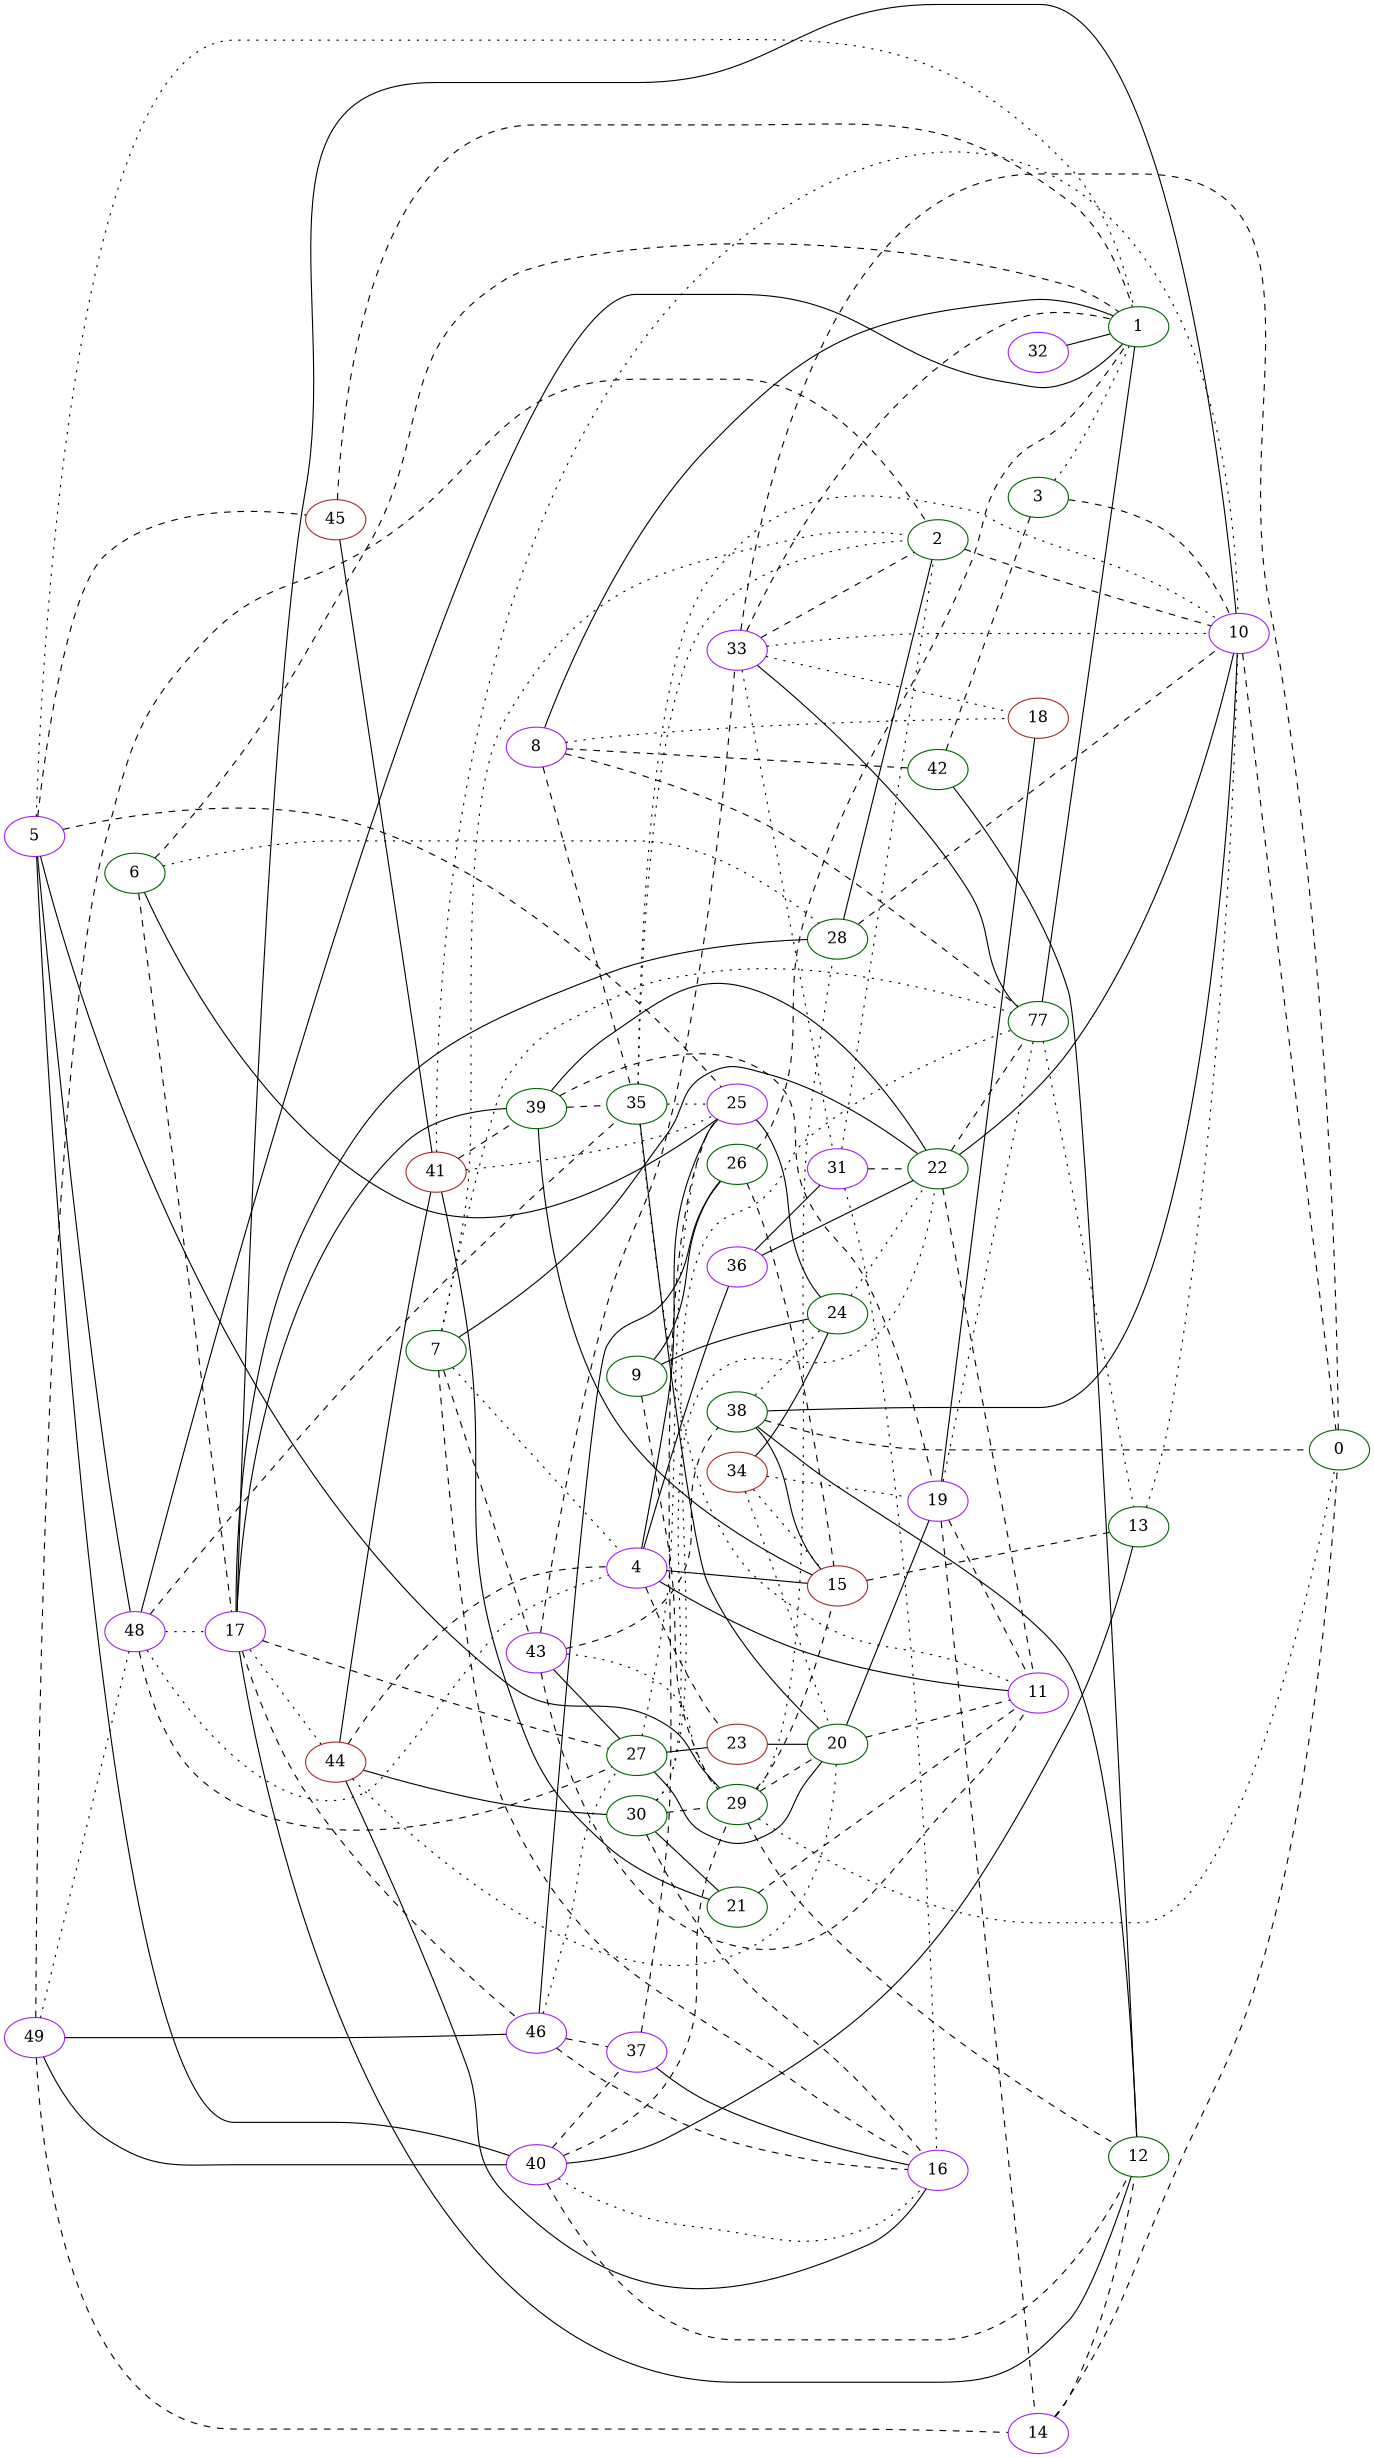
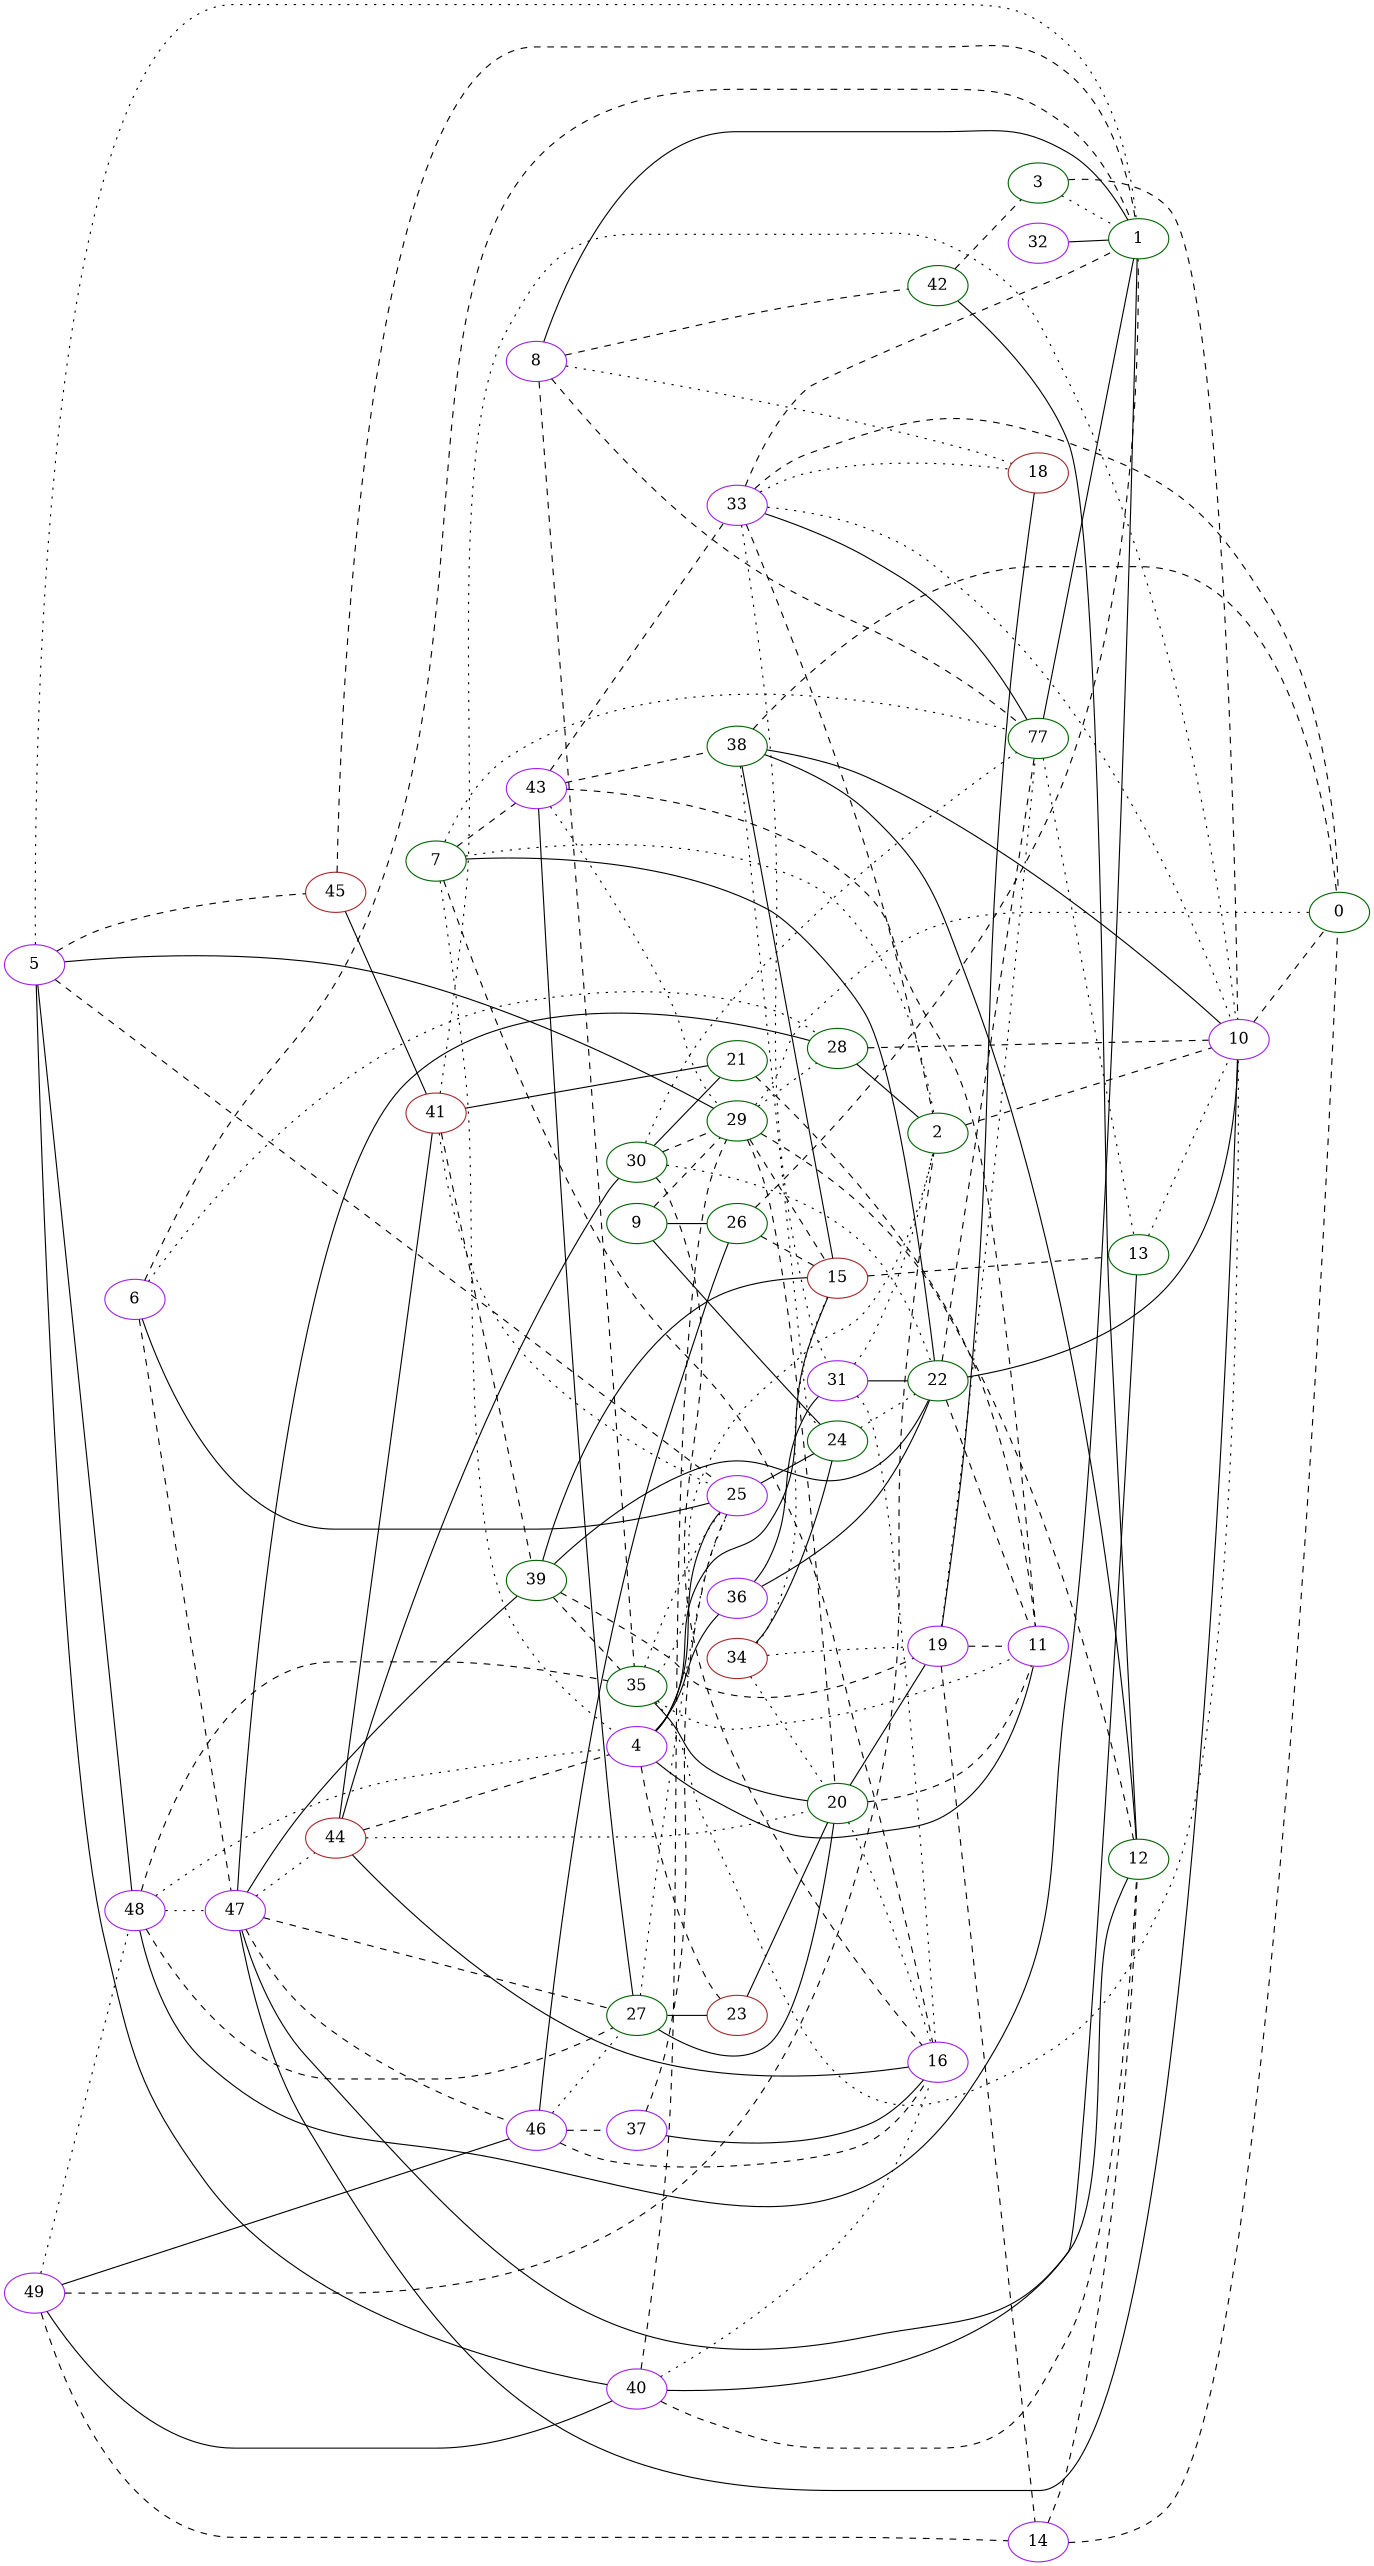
(135, 873) -> (135, 1299)
(888, 1169) -> (888, 1381)
(235, 1632) -> (235, 1911)
none -> (893, 1931)
(587, 2109) -> none
